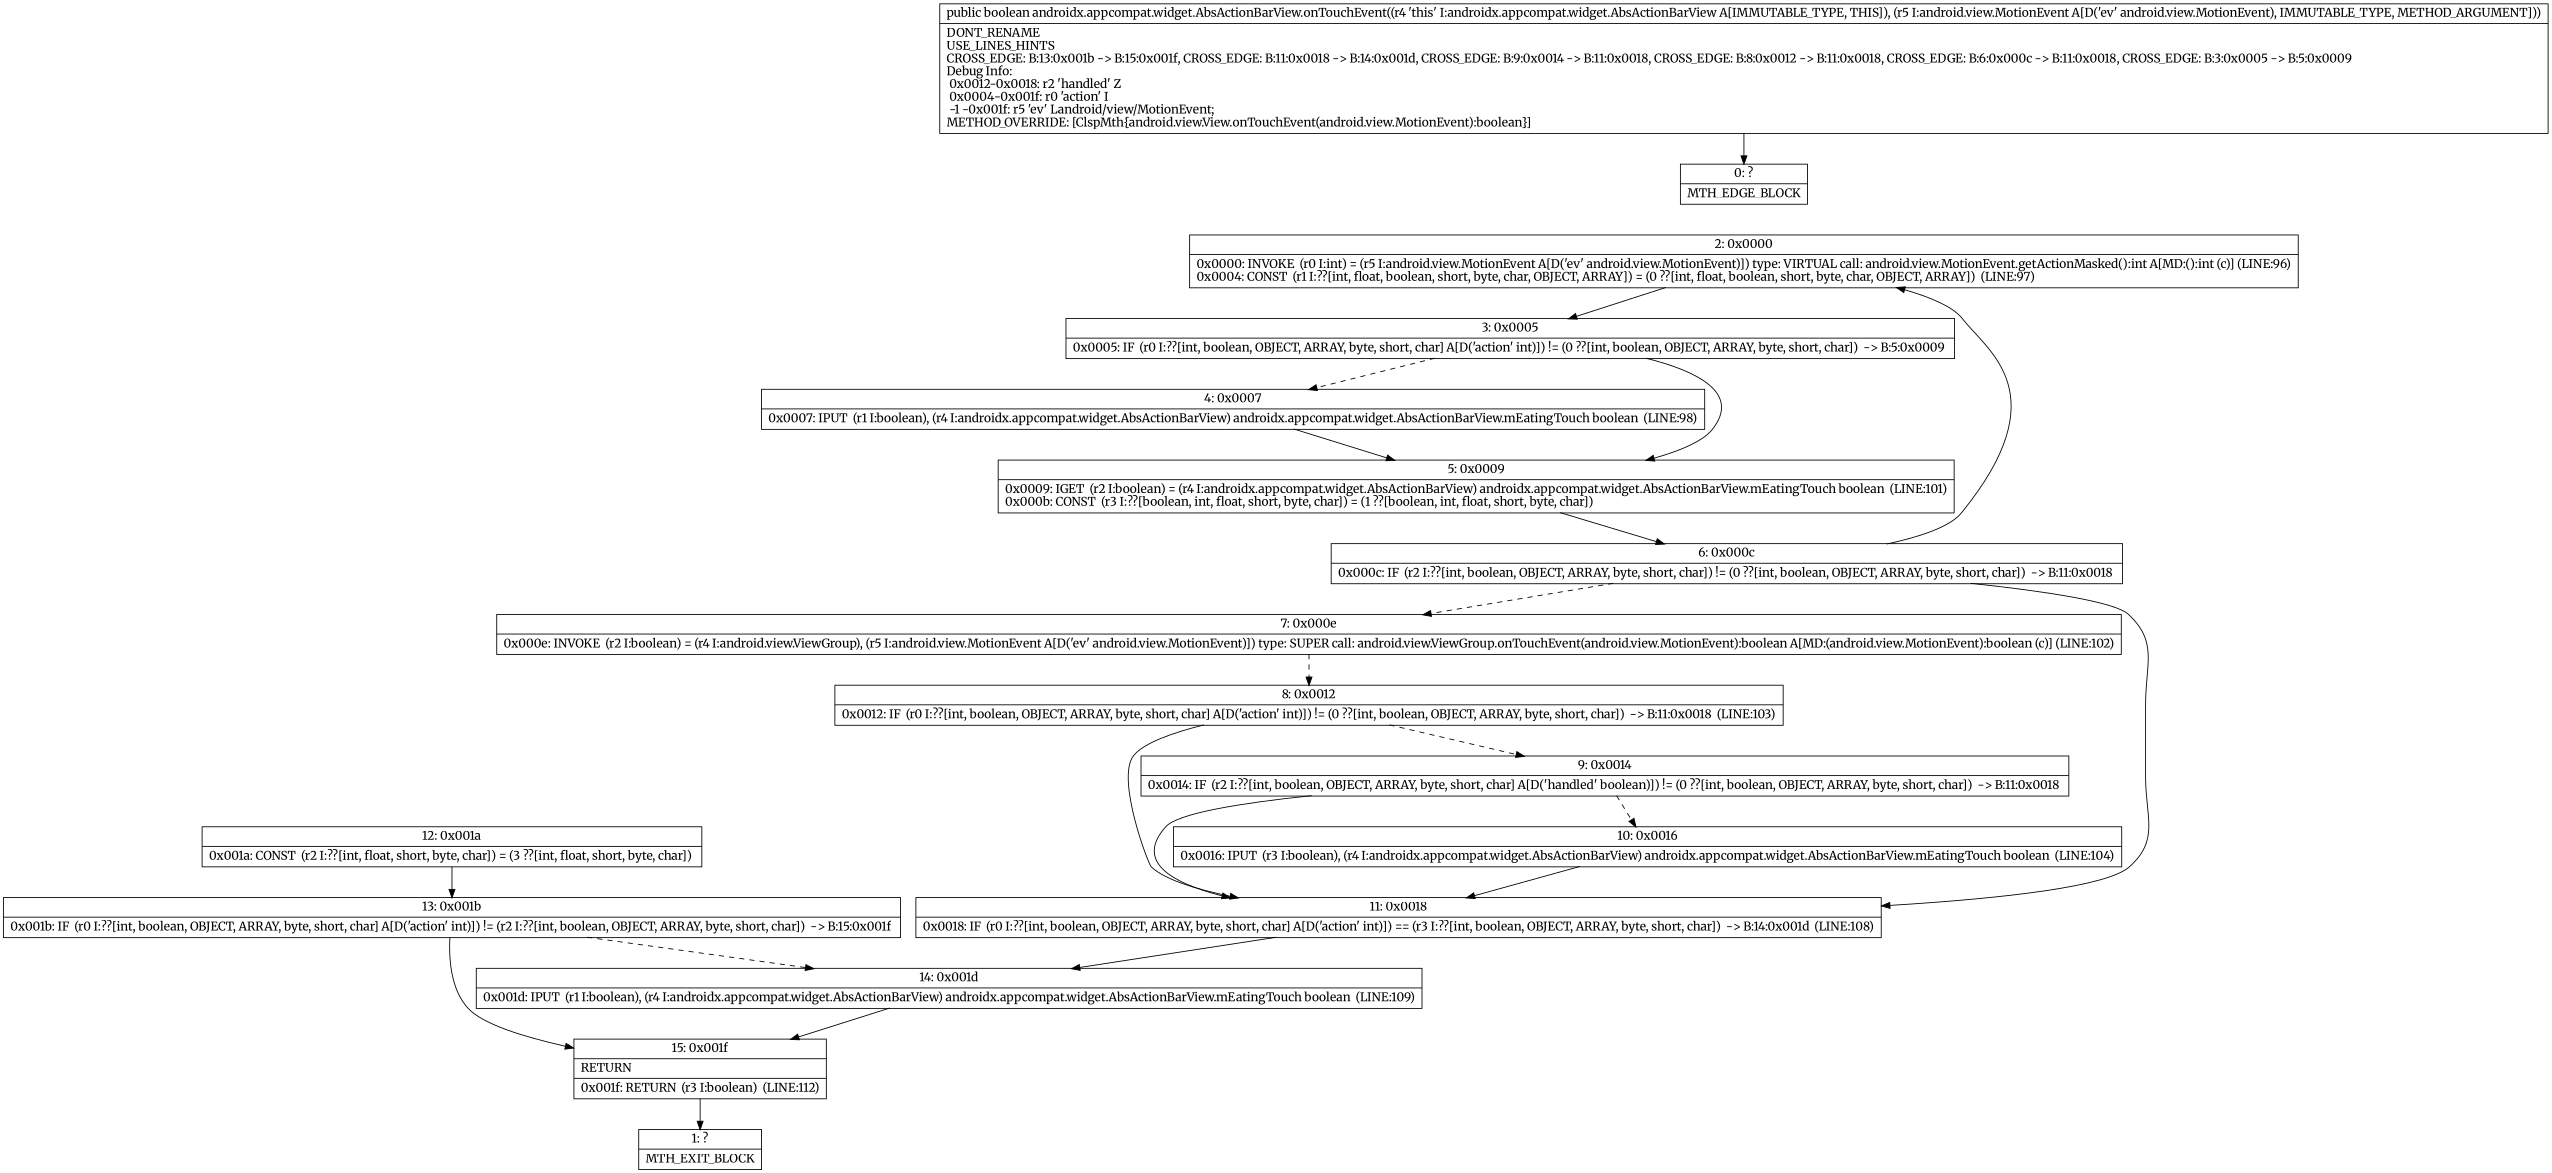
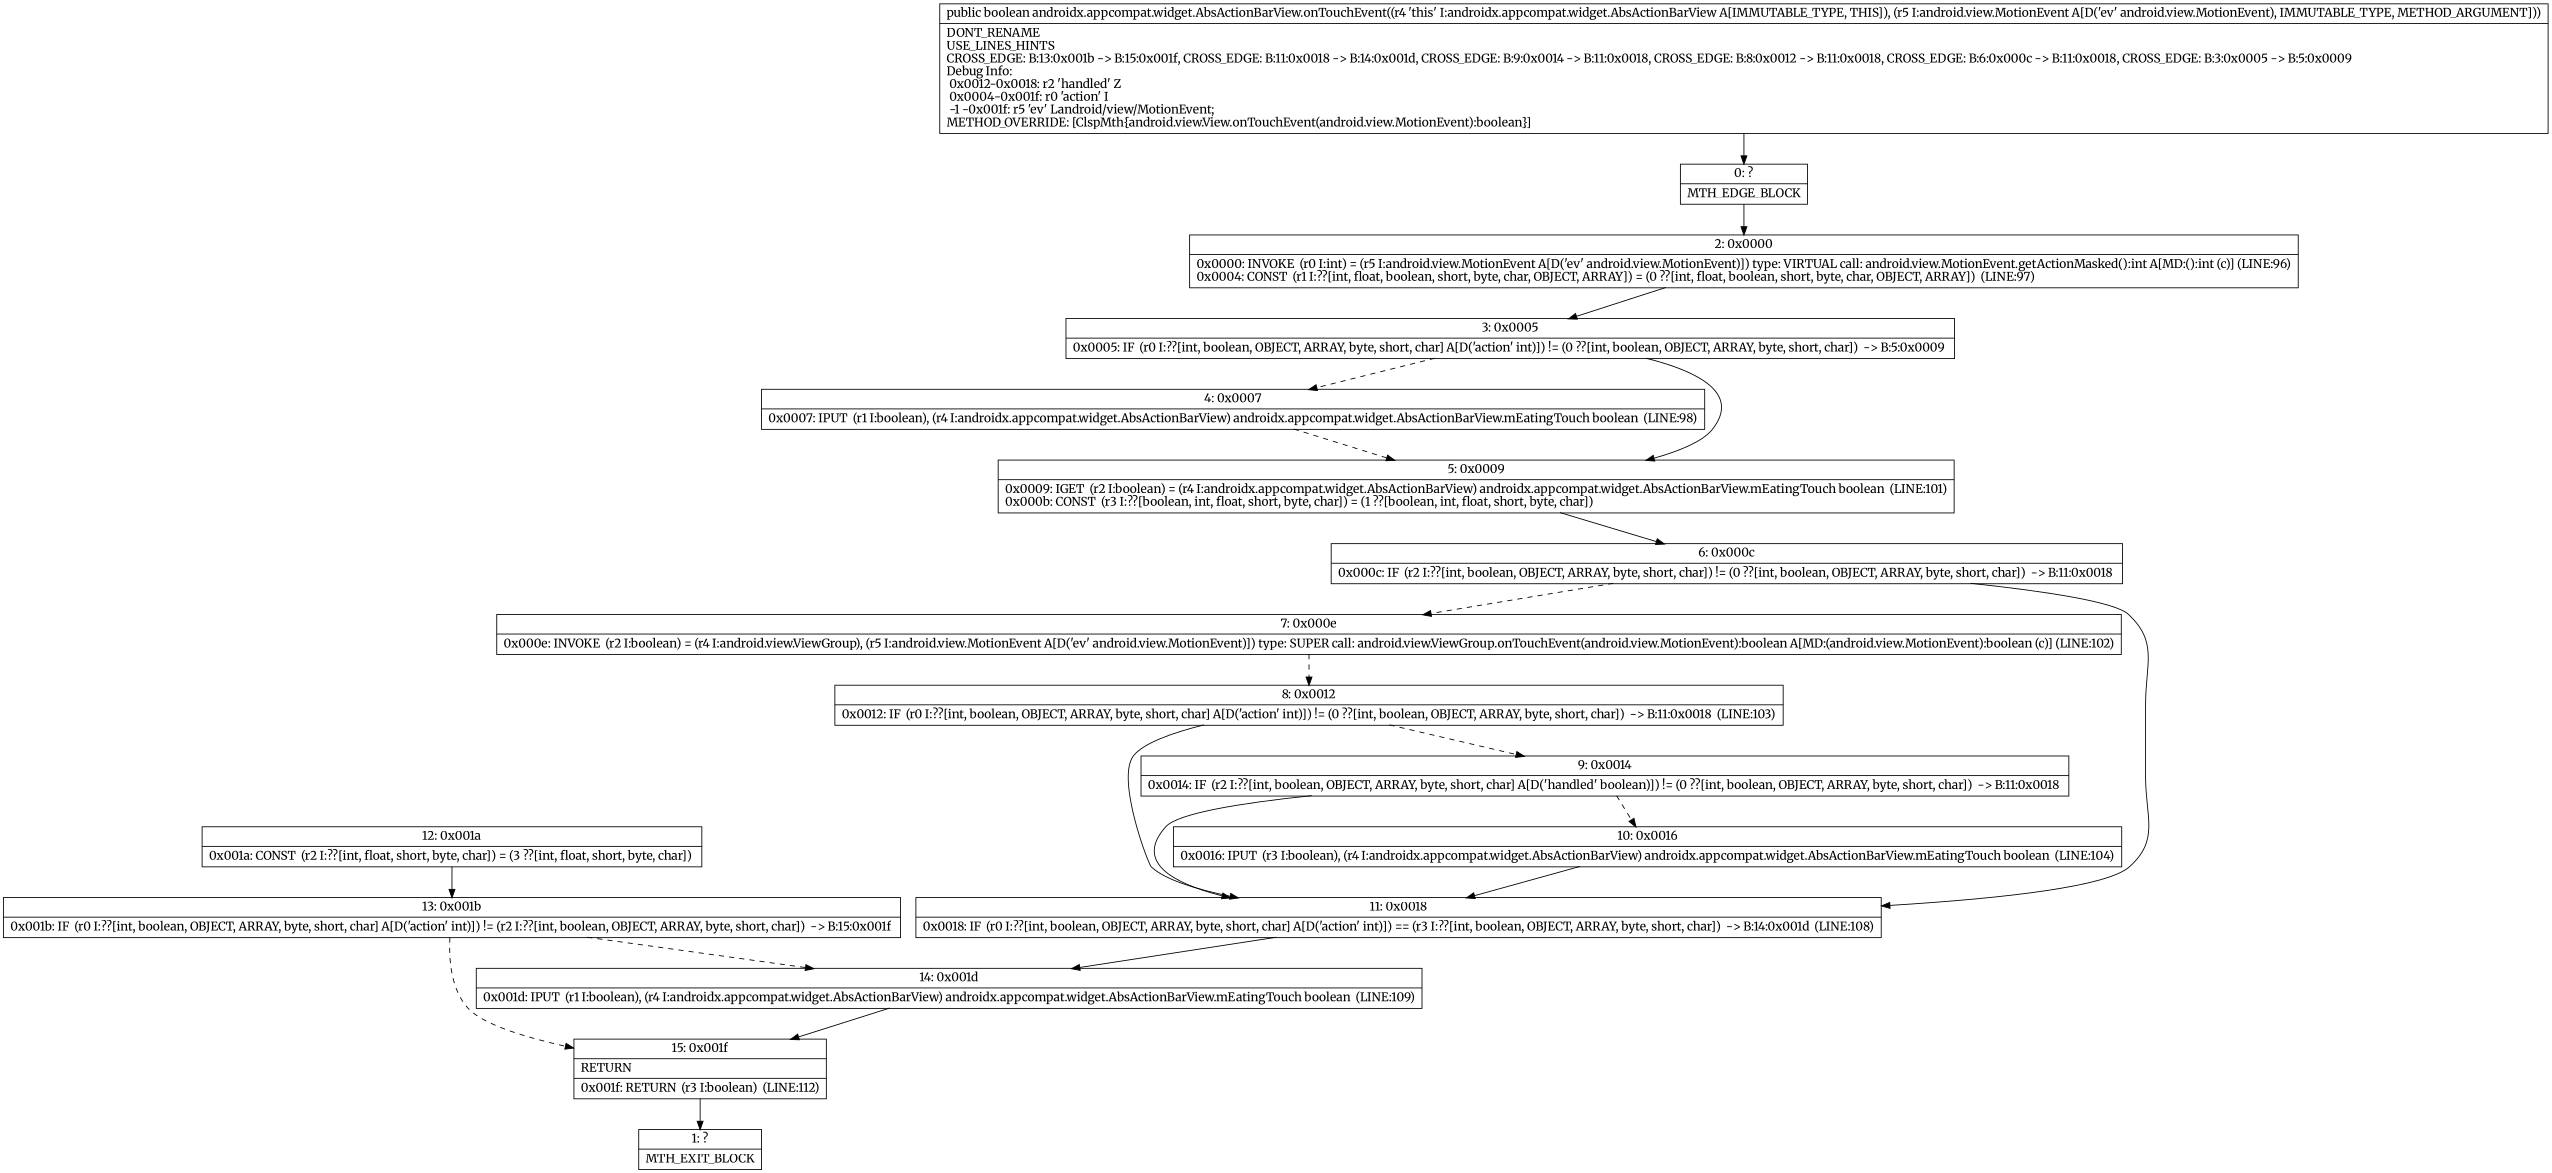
(2009, 423) -> (1744, 215)
(1340, 443) -> (1340, 443)
(480, 1017) -> (480, 1017)
